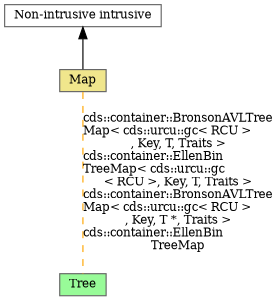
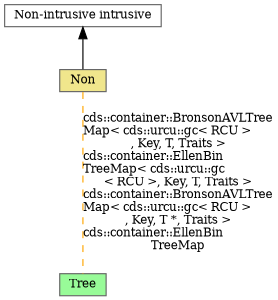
(83, 81) -> (83, 81)
